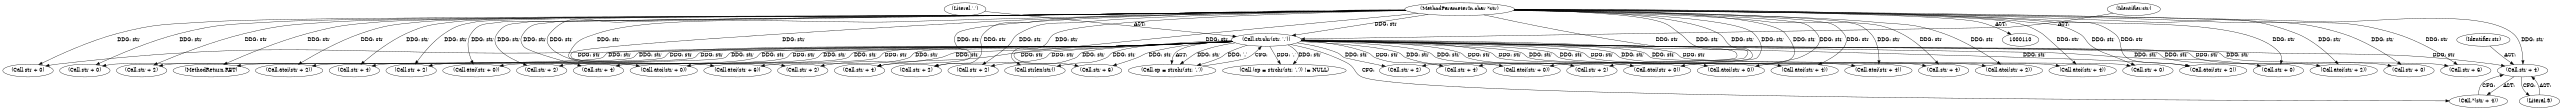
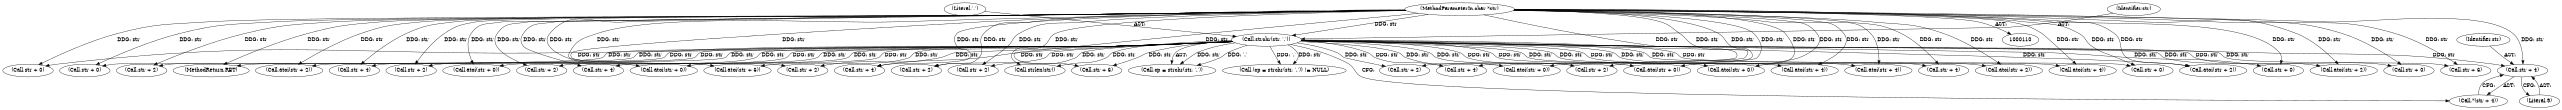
(1232, 61) -> none
